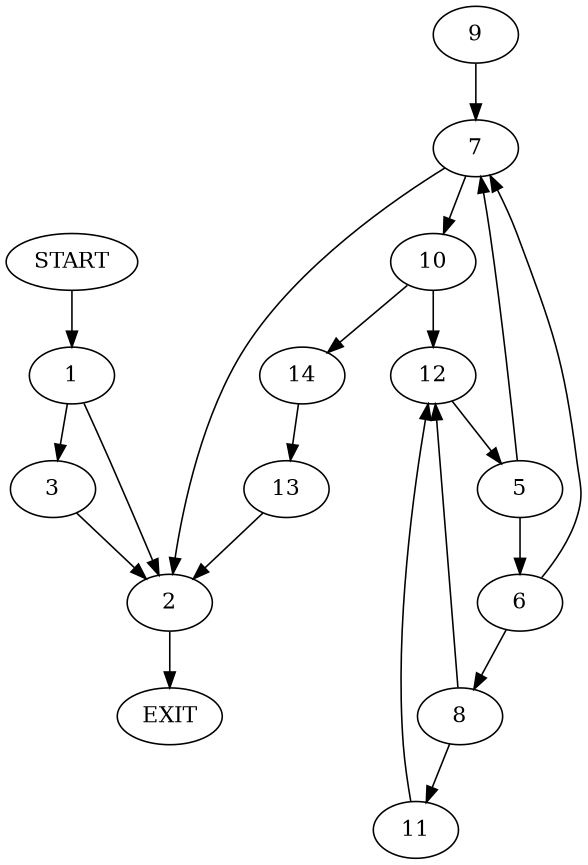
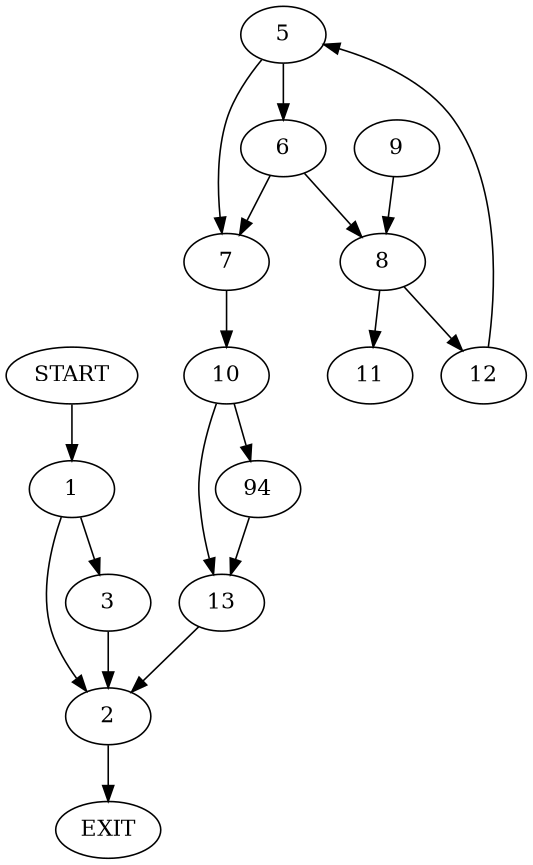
(476, 84) -> (391, 197)
(433, 311) -> (199, 481)
(259, 328) -> none
(302, 376) -> (258, 489)
(403, 610) -> none
